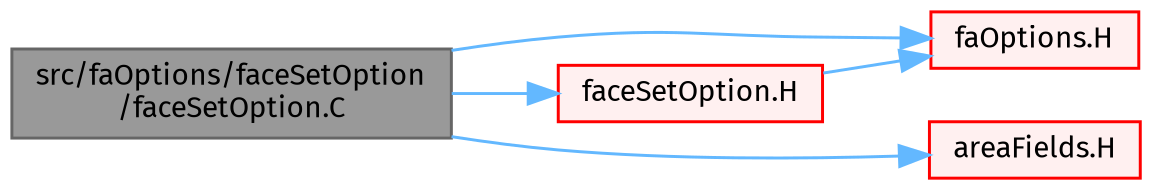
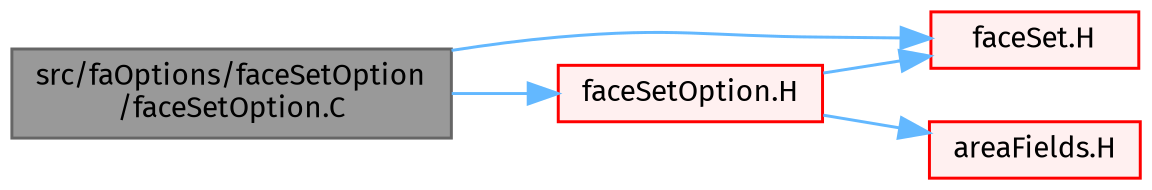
(1035, 40) -> (1035, 40)
(674, 156) -> (861, 122)
